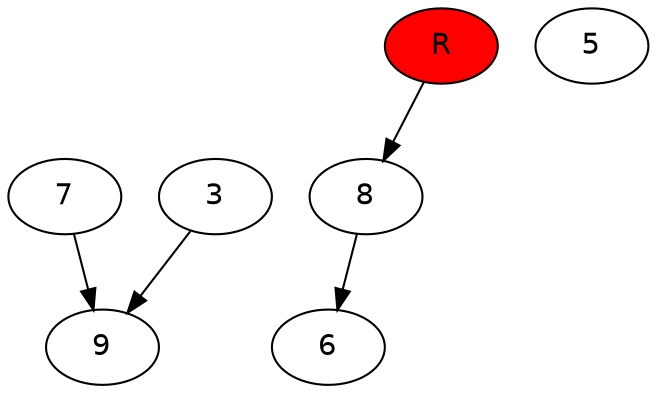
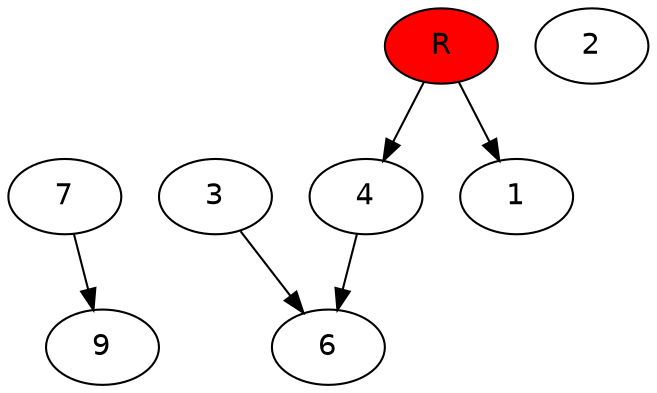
(592, 46) -> (592, 46)
(366, 197) -> (366, 197)
none -> (517, 197)
(165, 263) -> (265, 263)
